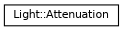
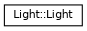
(61, 15) -> (43, 15)
